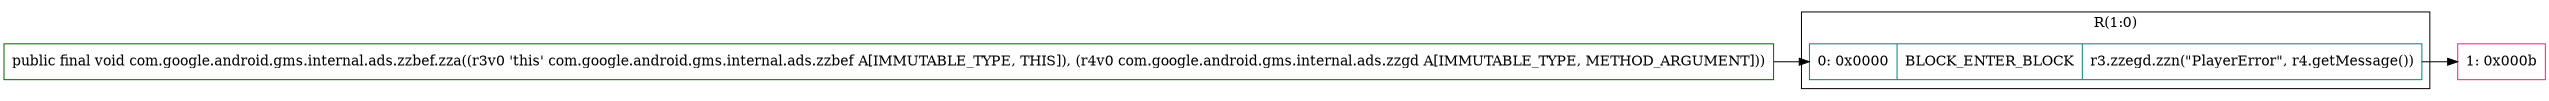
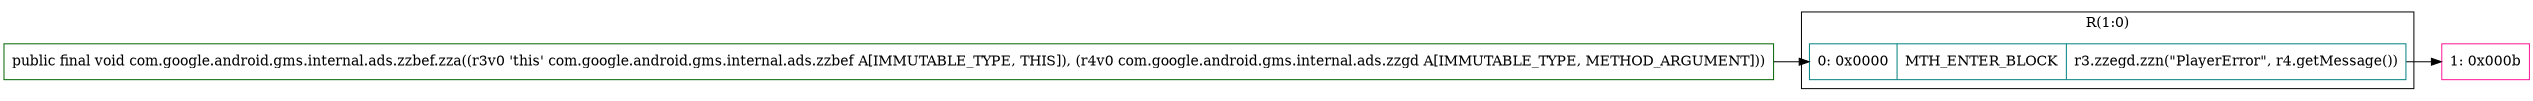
(1990, 61) -> (1982, 61)
